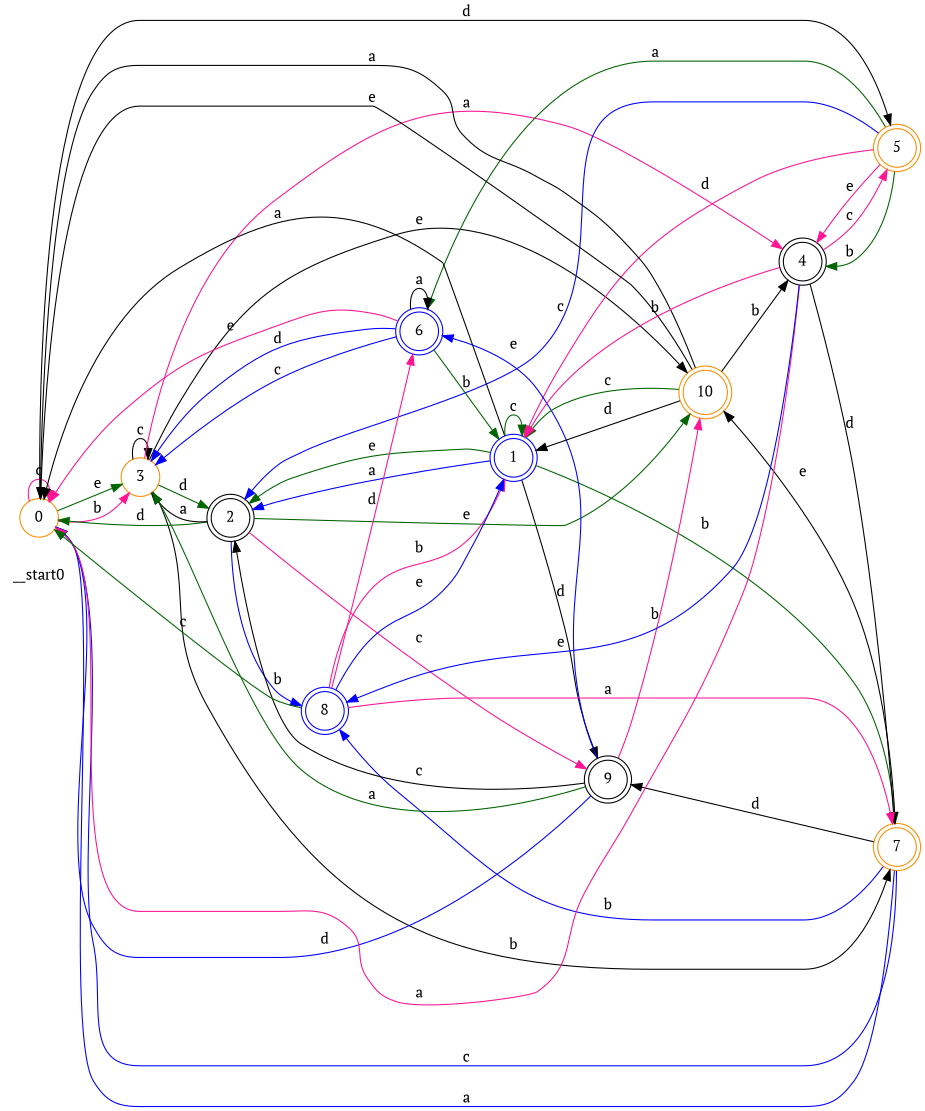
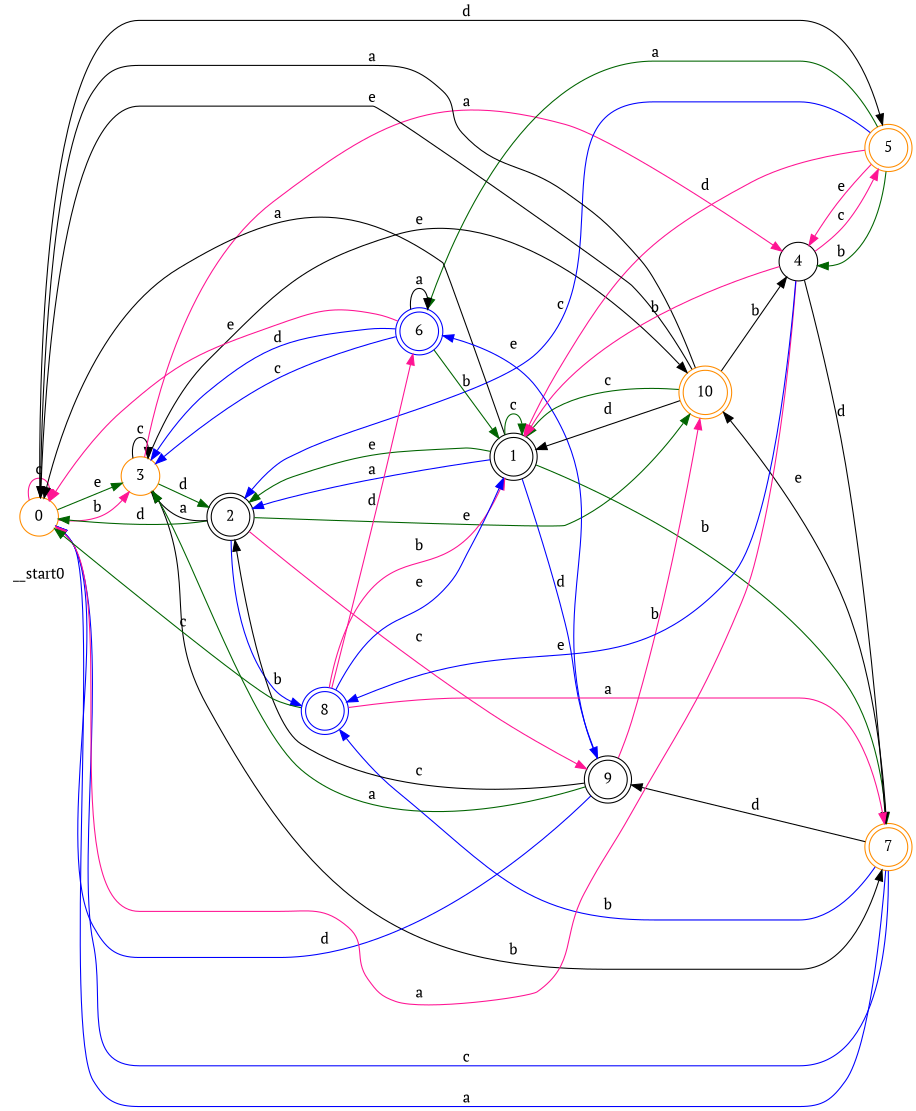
(803, 262) -> (798, 262)
(514, 458) -> (514, 457)
(561, 613) -> (562, 612)
